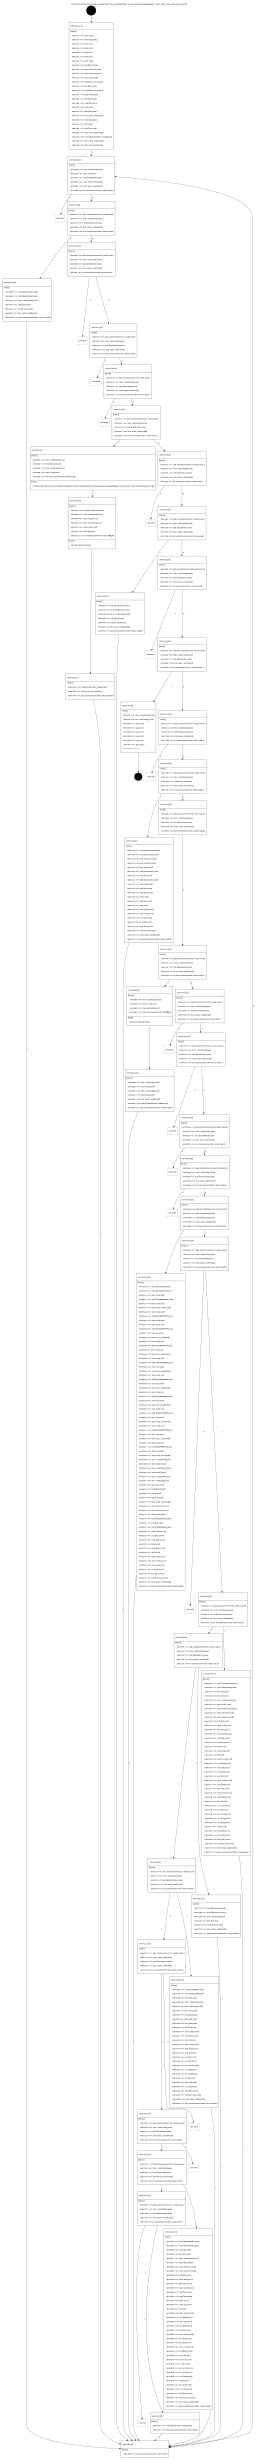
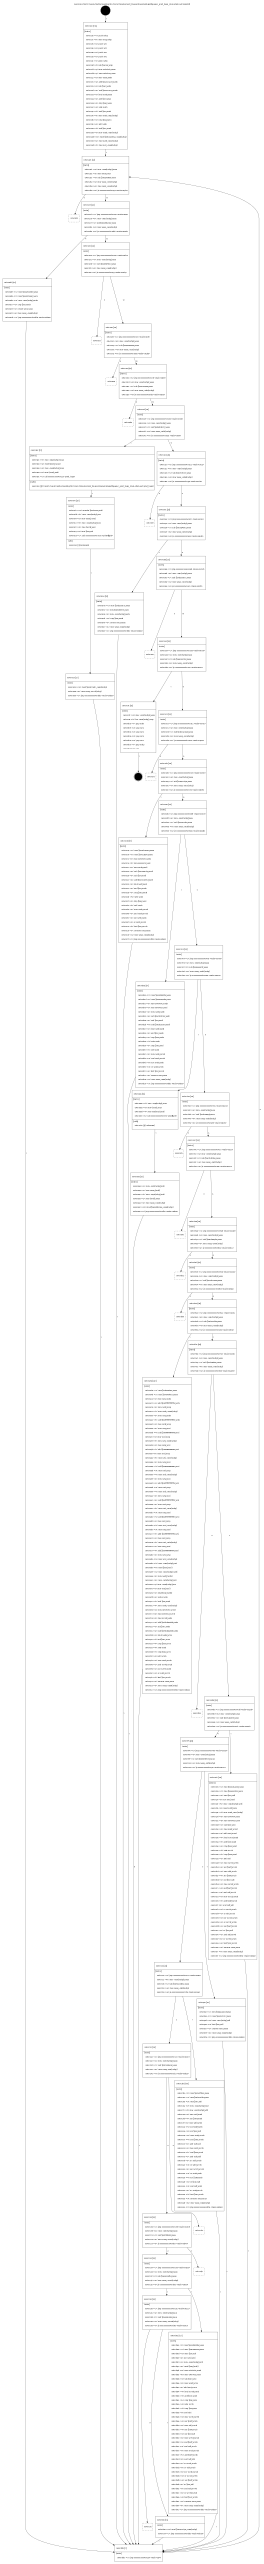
none -> (160, 1035)
